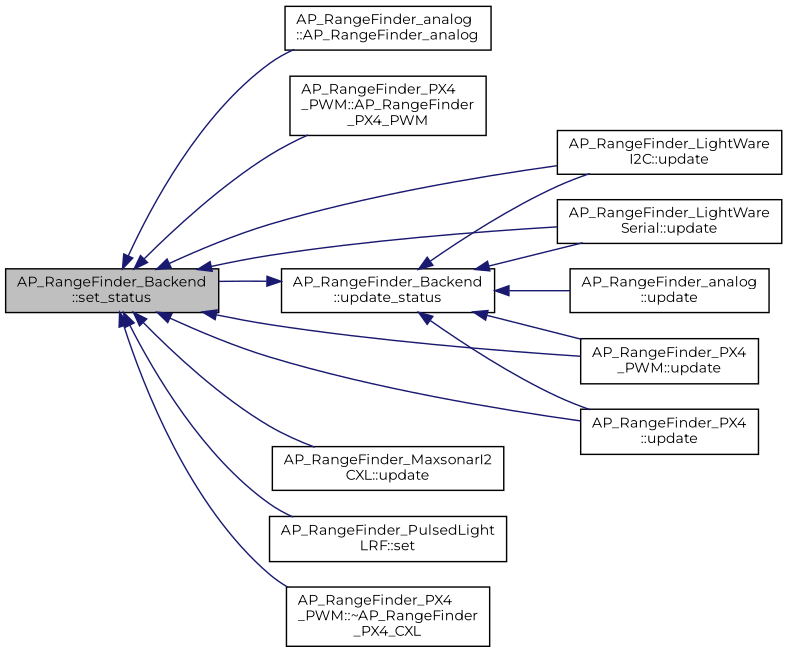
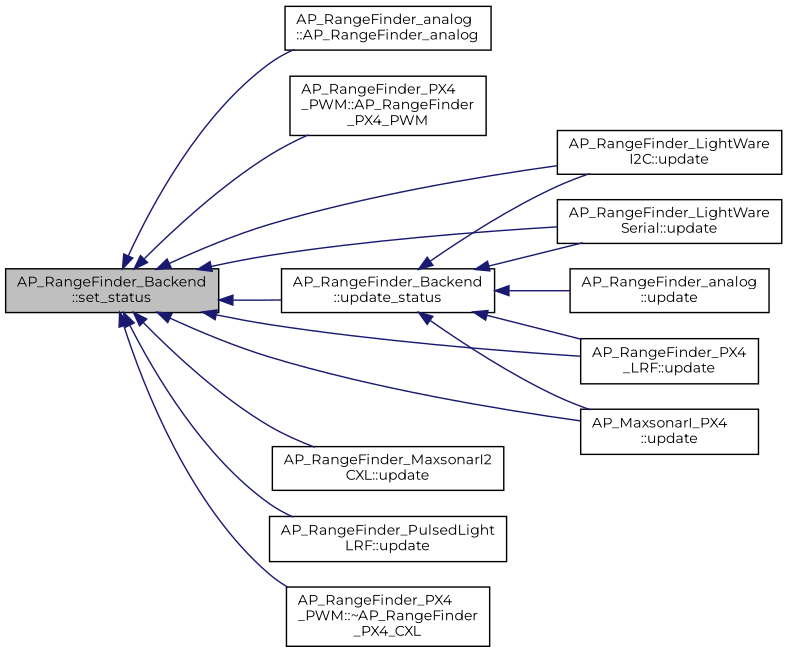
(243, 281) -> (257, 300)
(670, 361) -> (670, 361)
(670, 432) -> (670, 432)
(388, 539) -> (388, 539)
